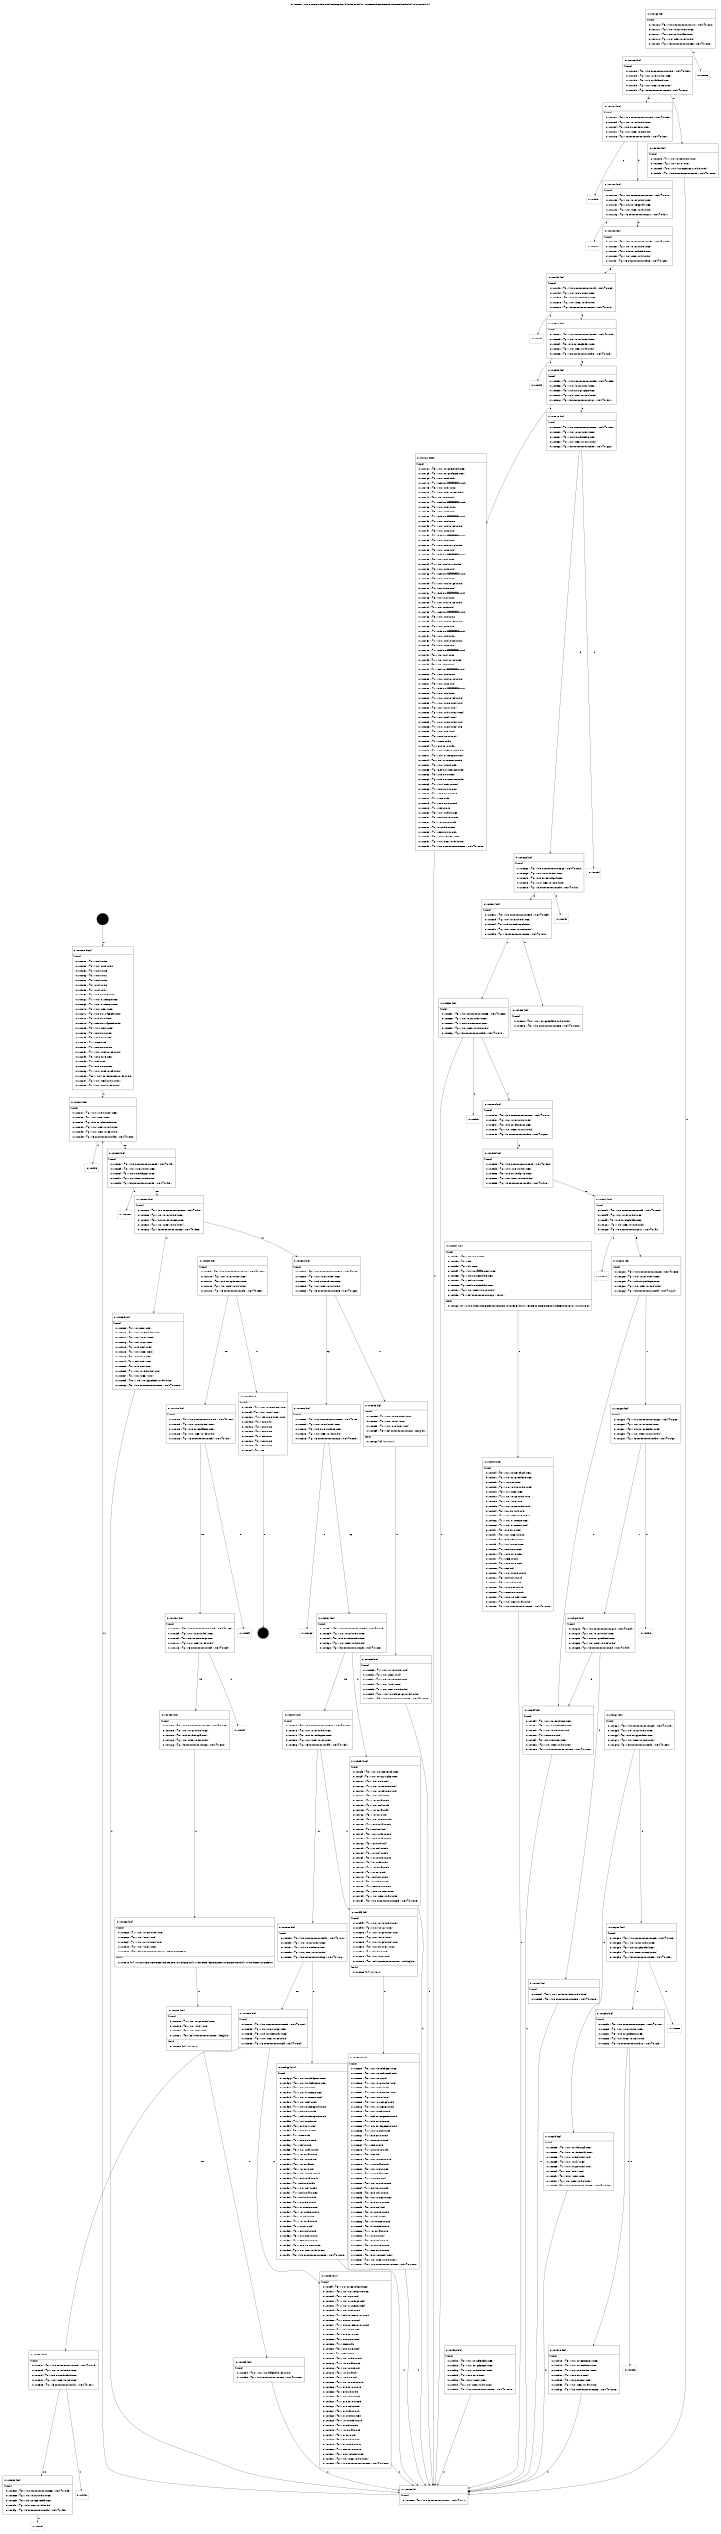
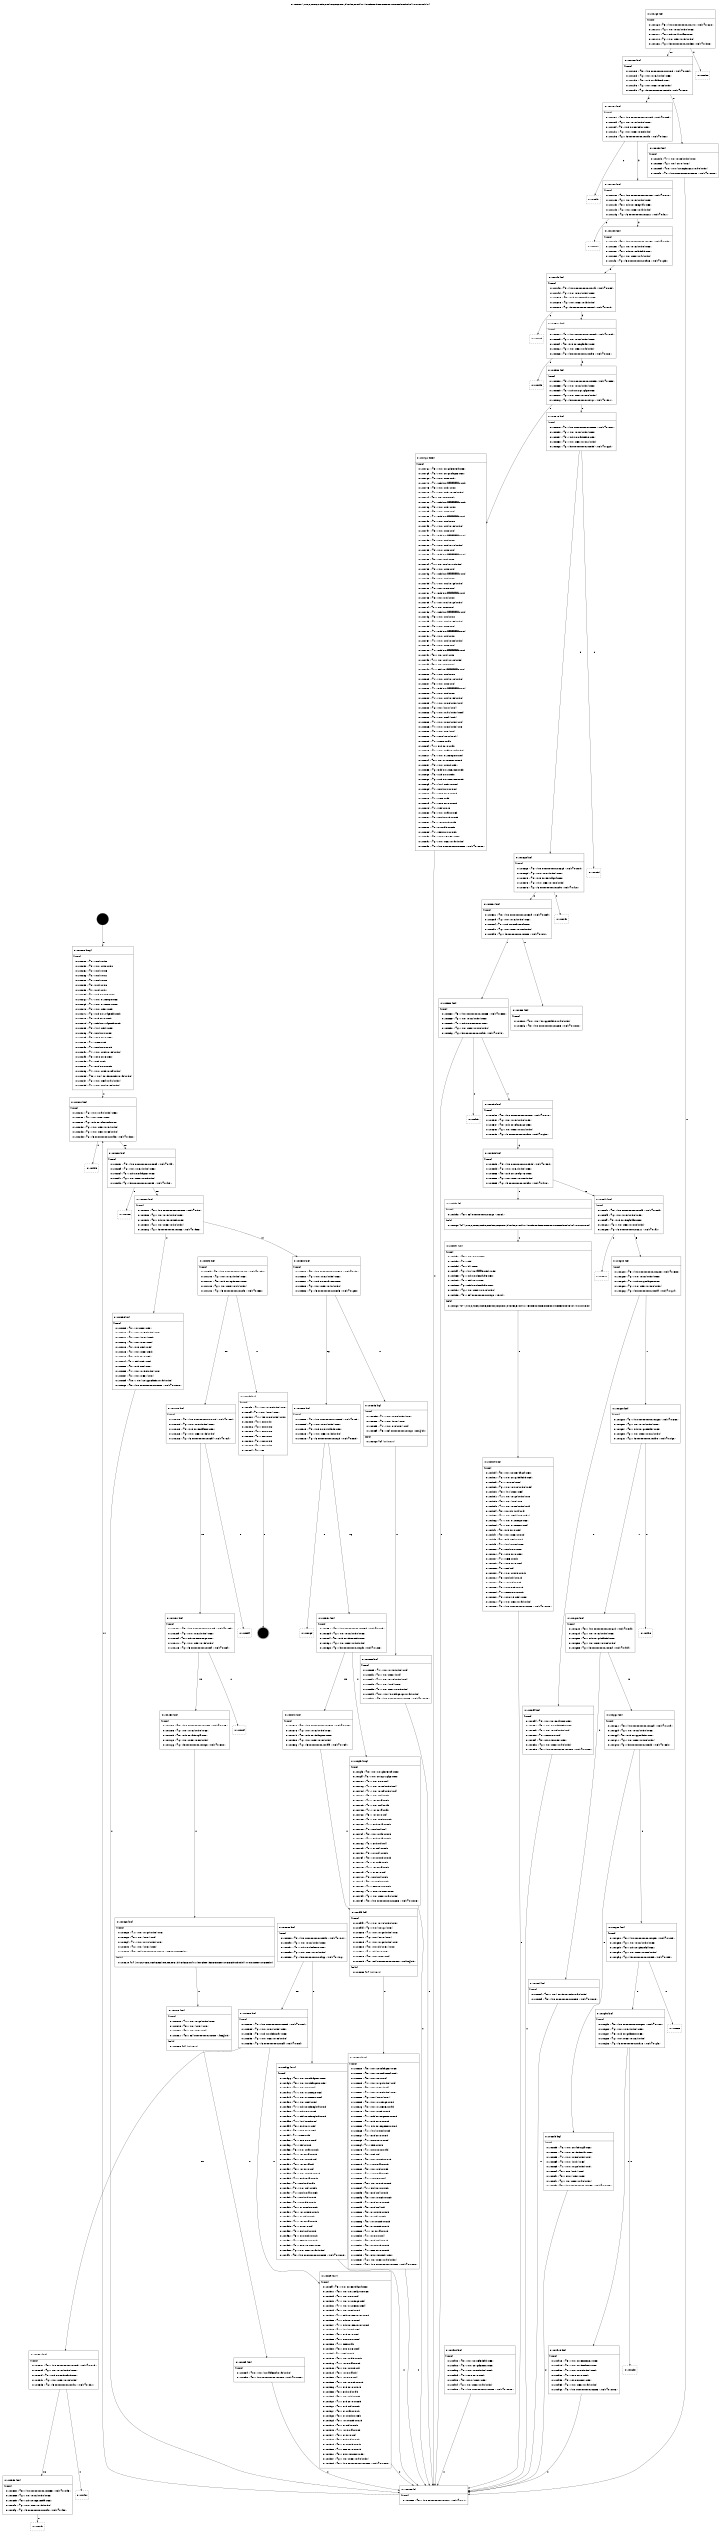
none -> (669, 51)
none -> (518, 1215)
(581, 1678) -> (620, 1681)
(315, 1835) -> none
